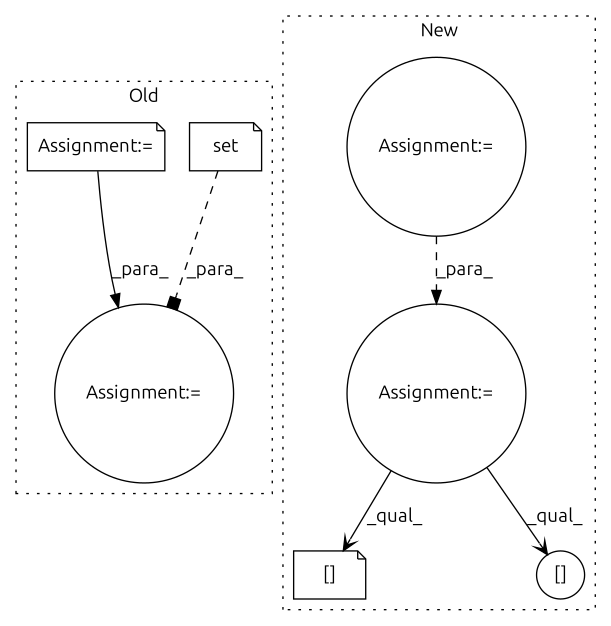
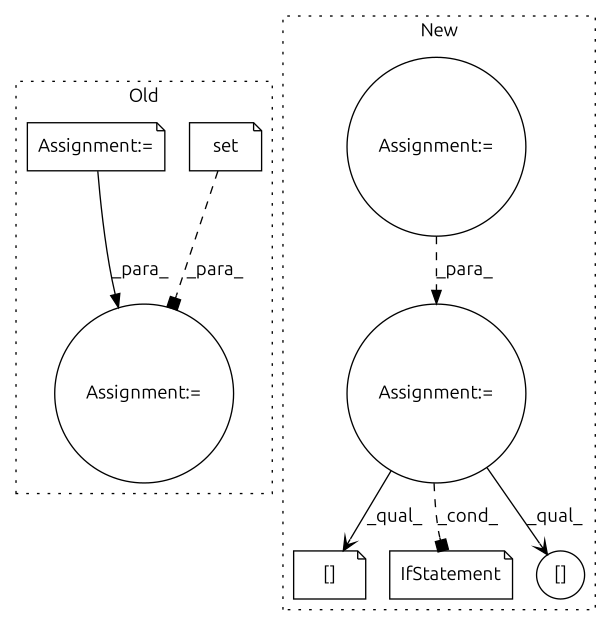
none -> (451, 575)
